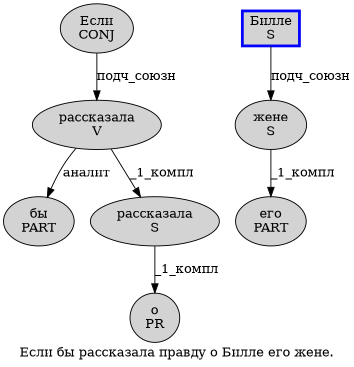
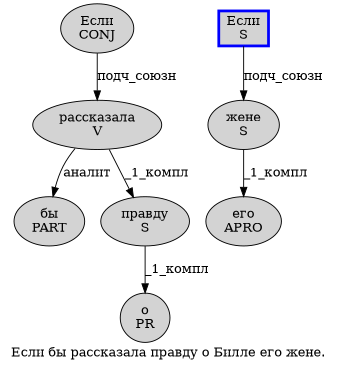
(271, 28) -> (244, 28)
(155, 221) -> (145, 221)
(271, 221) -> (244, 221)
